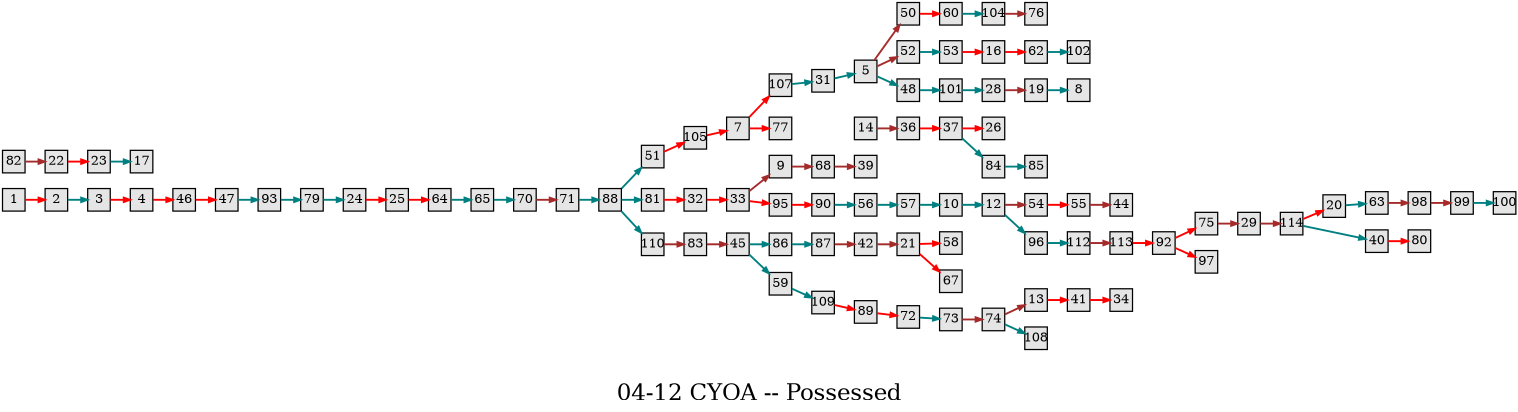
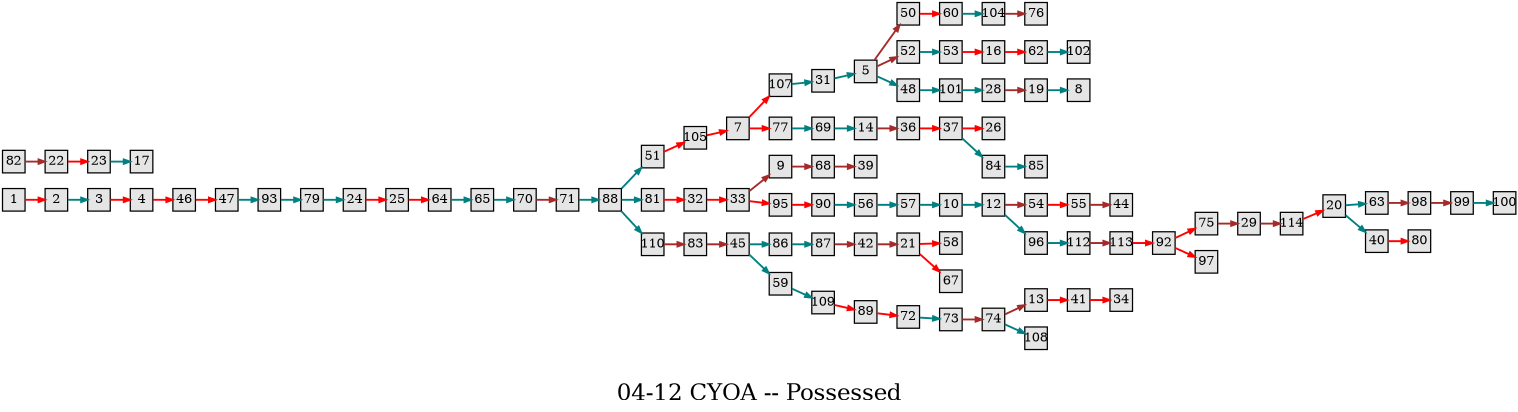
none -> (823, 128)
(1331, 232) -> (1353, 221)
